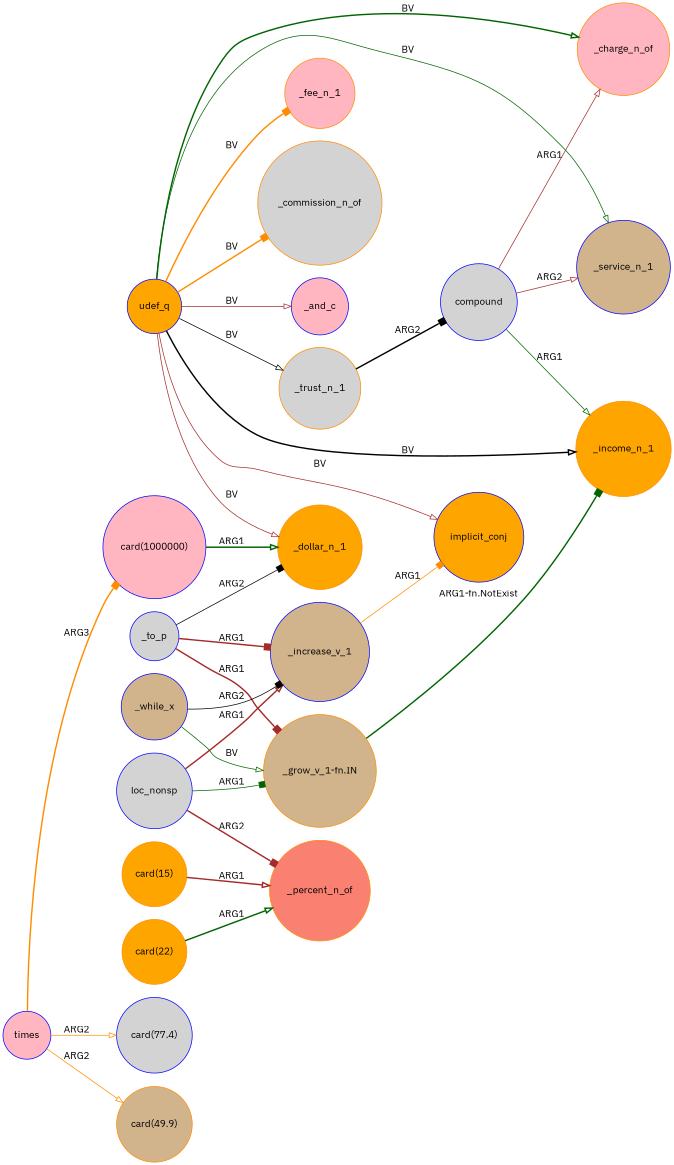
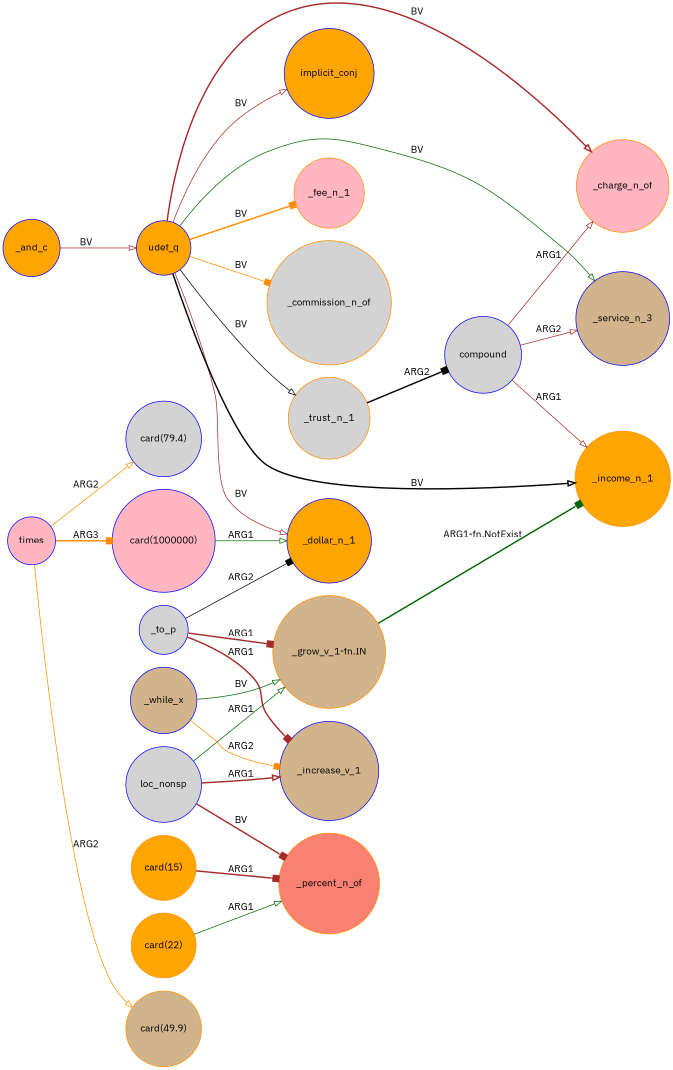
(278, 29) -> (333, 5)
(219, 266) -> (226, 269)
(624, 267) -> (623, 318)
(233, 306) -> (95, 248)
(320, 306) -> (32, 248)
(545, 370) -> (547, 411)
(238, 547) -> (247, 541)
(320, 547) -> (329, 541)
(398, 595) -> none
(233, 705) -> (227, 751)
(225, 789) -> (236, 726)
(232, 827) -> (241, 820)
(224, 881) -> (234, 874)
(225, 926) -> (234, 919)
(154, 1035) -> (164, 439)
